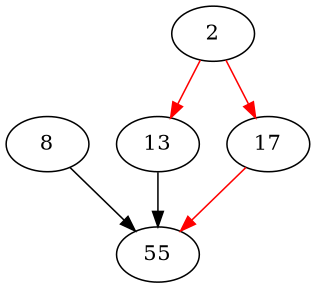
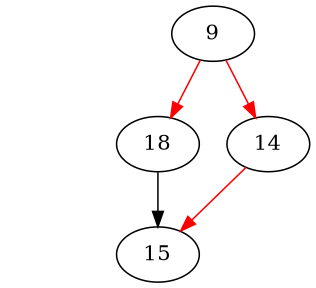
(213, 34) -> (213, 34)
(48, 144) -> none
(158, 144) -> (158, 144)
(268, 144) -> (268, 144)
(158, 255) -> (158, 255)
